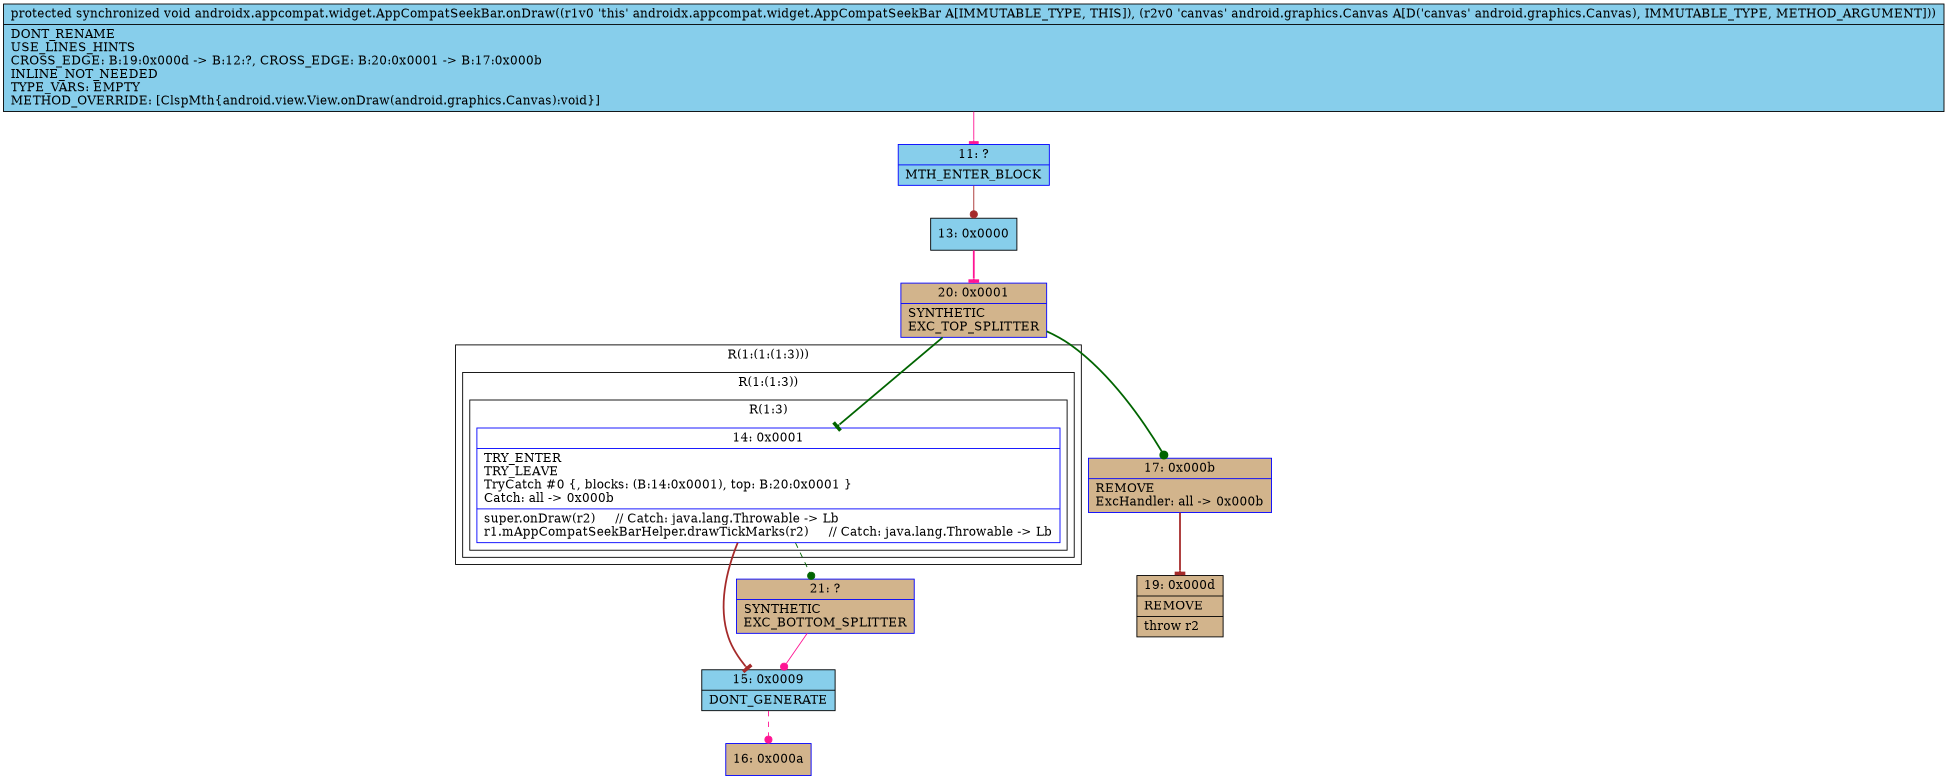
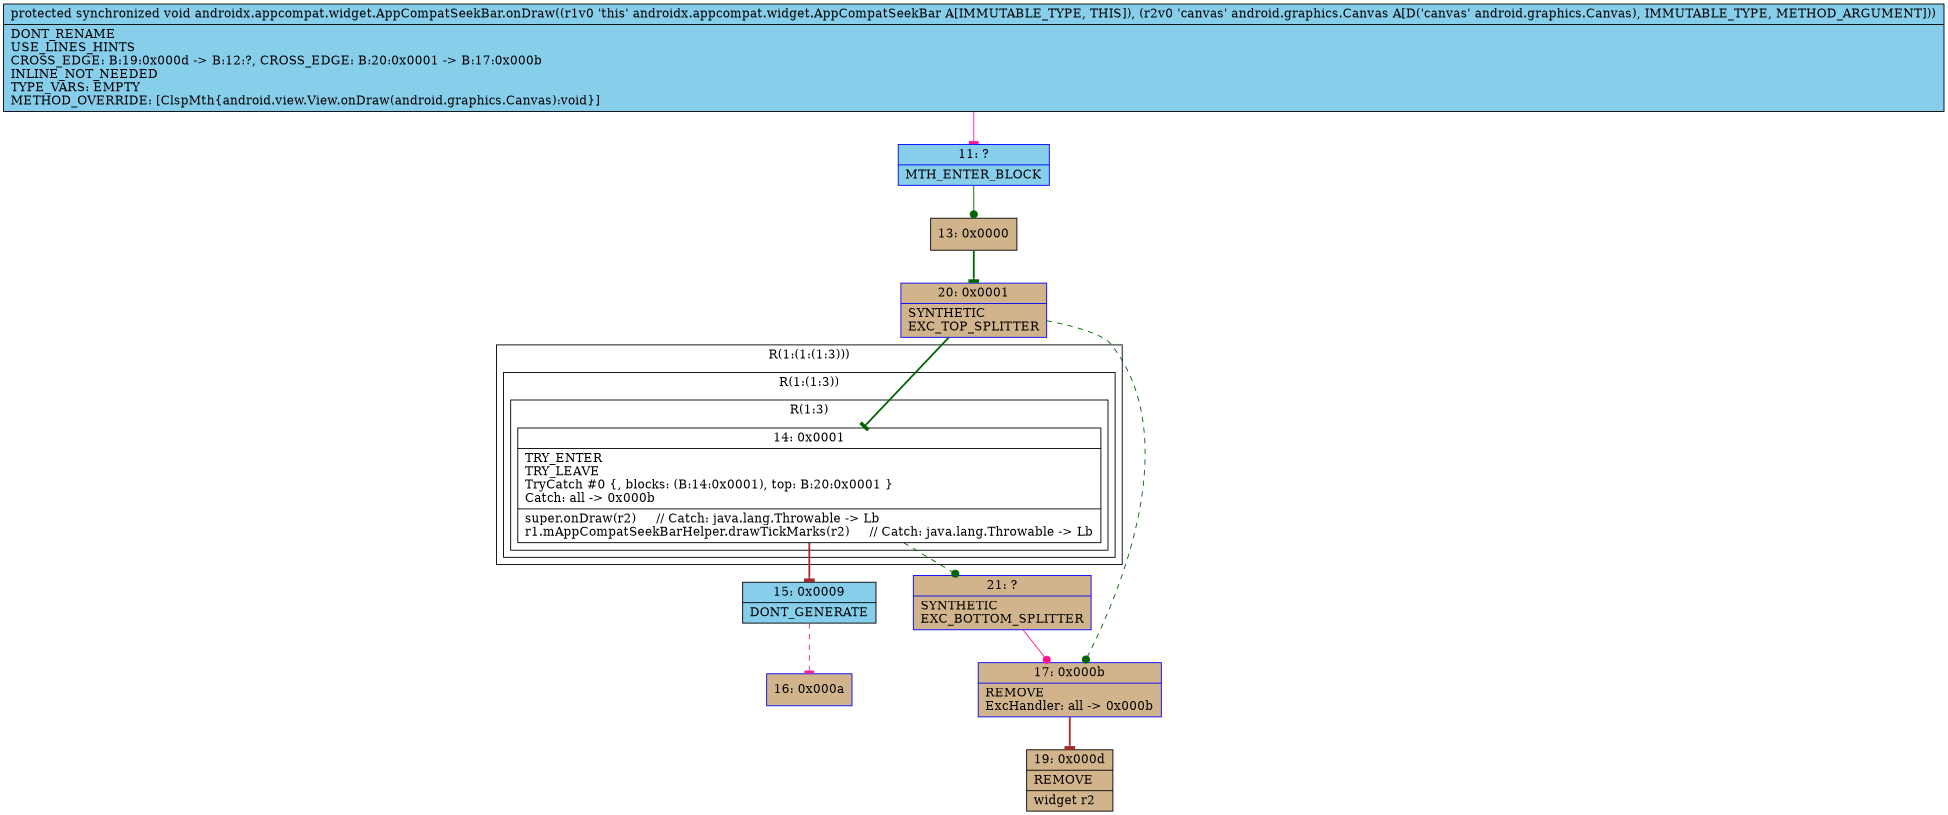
(974, 198) -> (974, 198)
(974, 234) -> (974, 234)
(974, 264) -> (974, 264)
(1112, 383) -> (1145, 467)
(768, 485) -> (809, 485)
(1172, 626) -> (1065, 800)
(797, 648) -> (1034, 643)
(768, 724) -> (809, 646)
